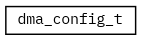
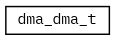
(71, 20) -> (58, 20)
